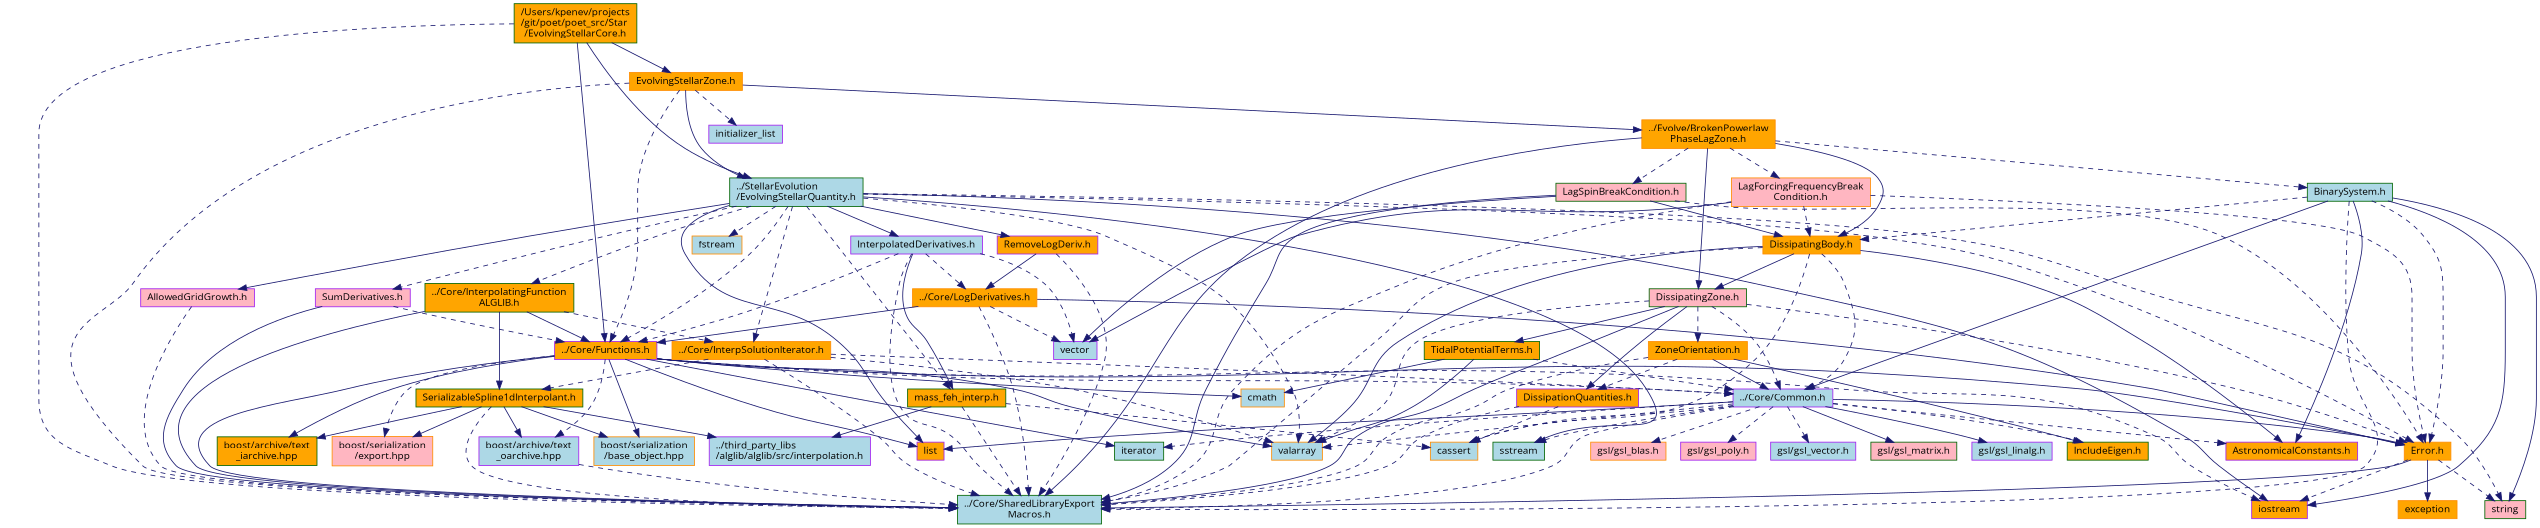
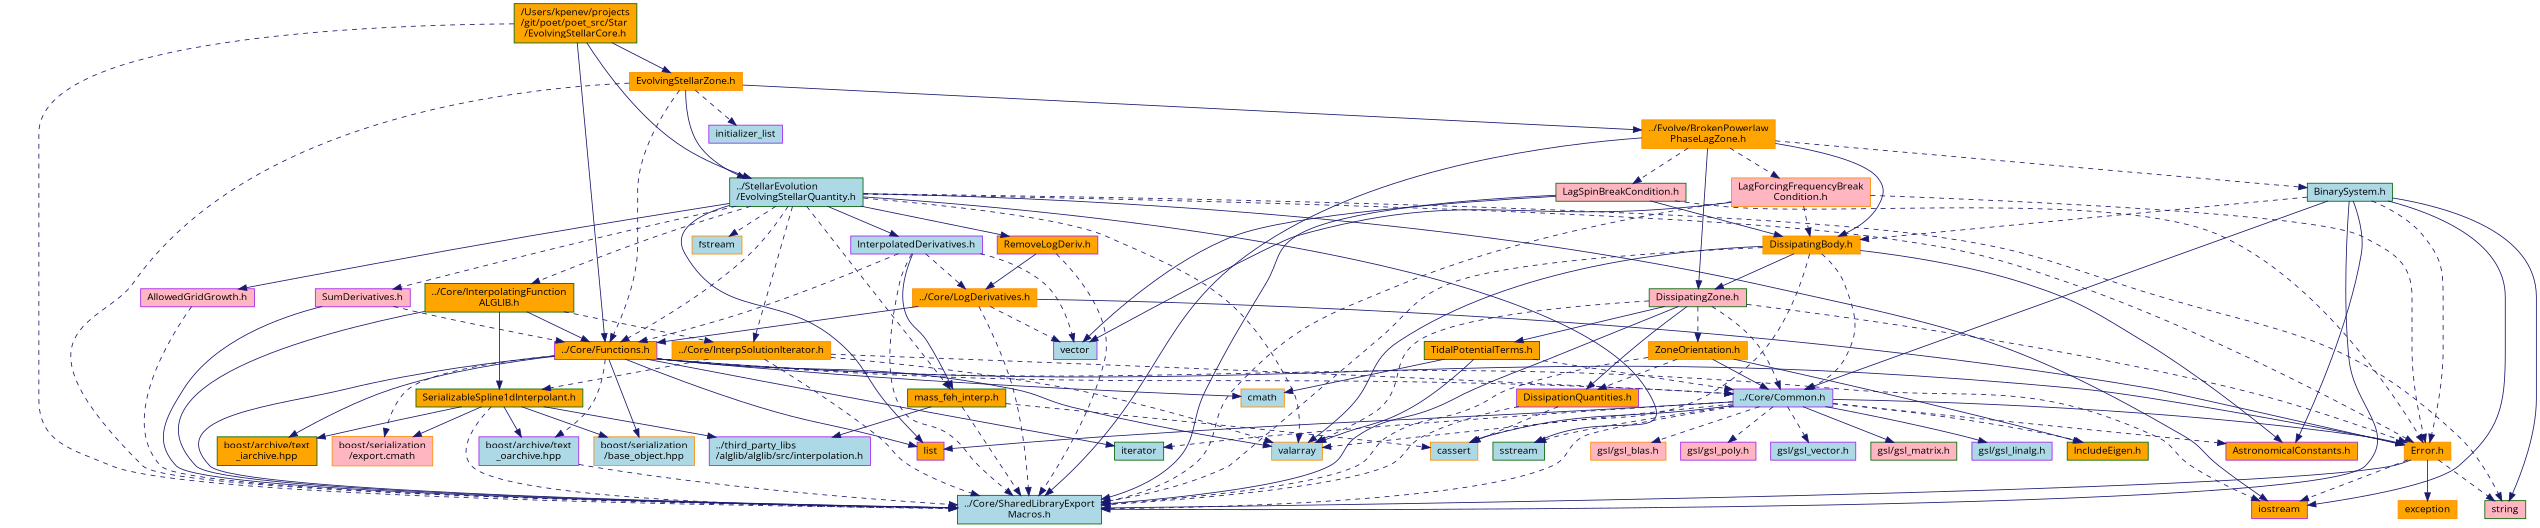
(1604, 416) -> (1604, 416)
(382, 451) -> (382, 451)
(1876, 504) -> (1876, 504)
